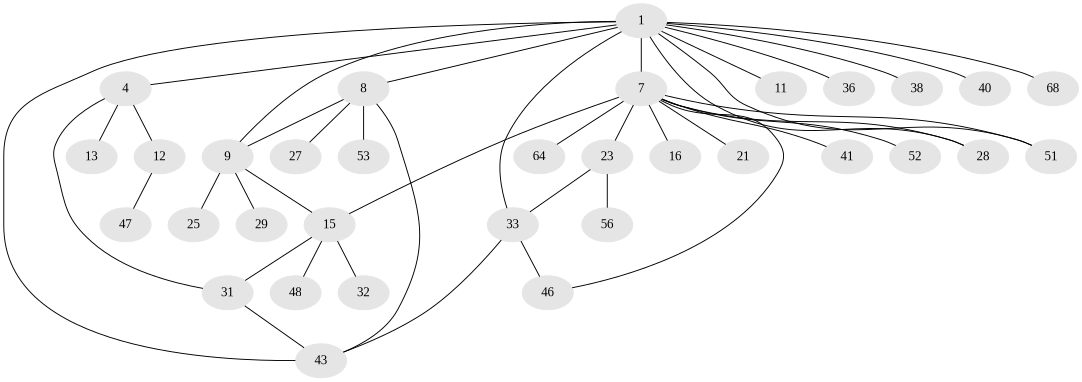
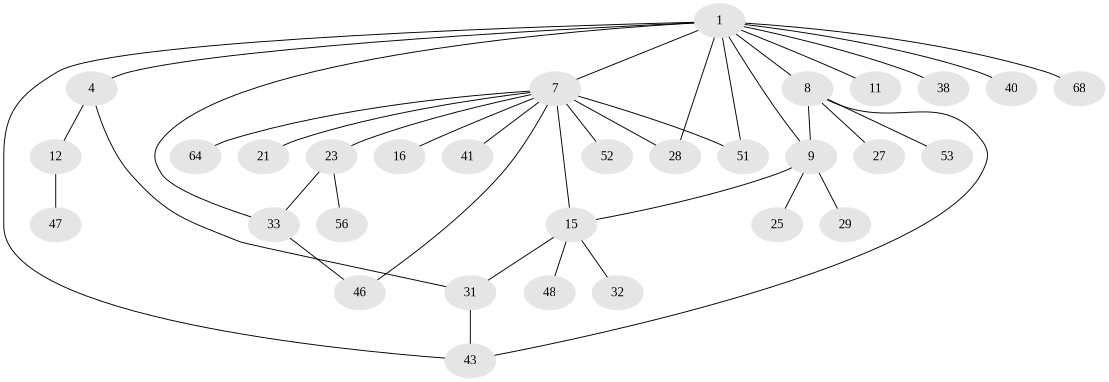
(849, 89) -> none
(92, 157) -> none
(431, 308) -> none
